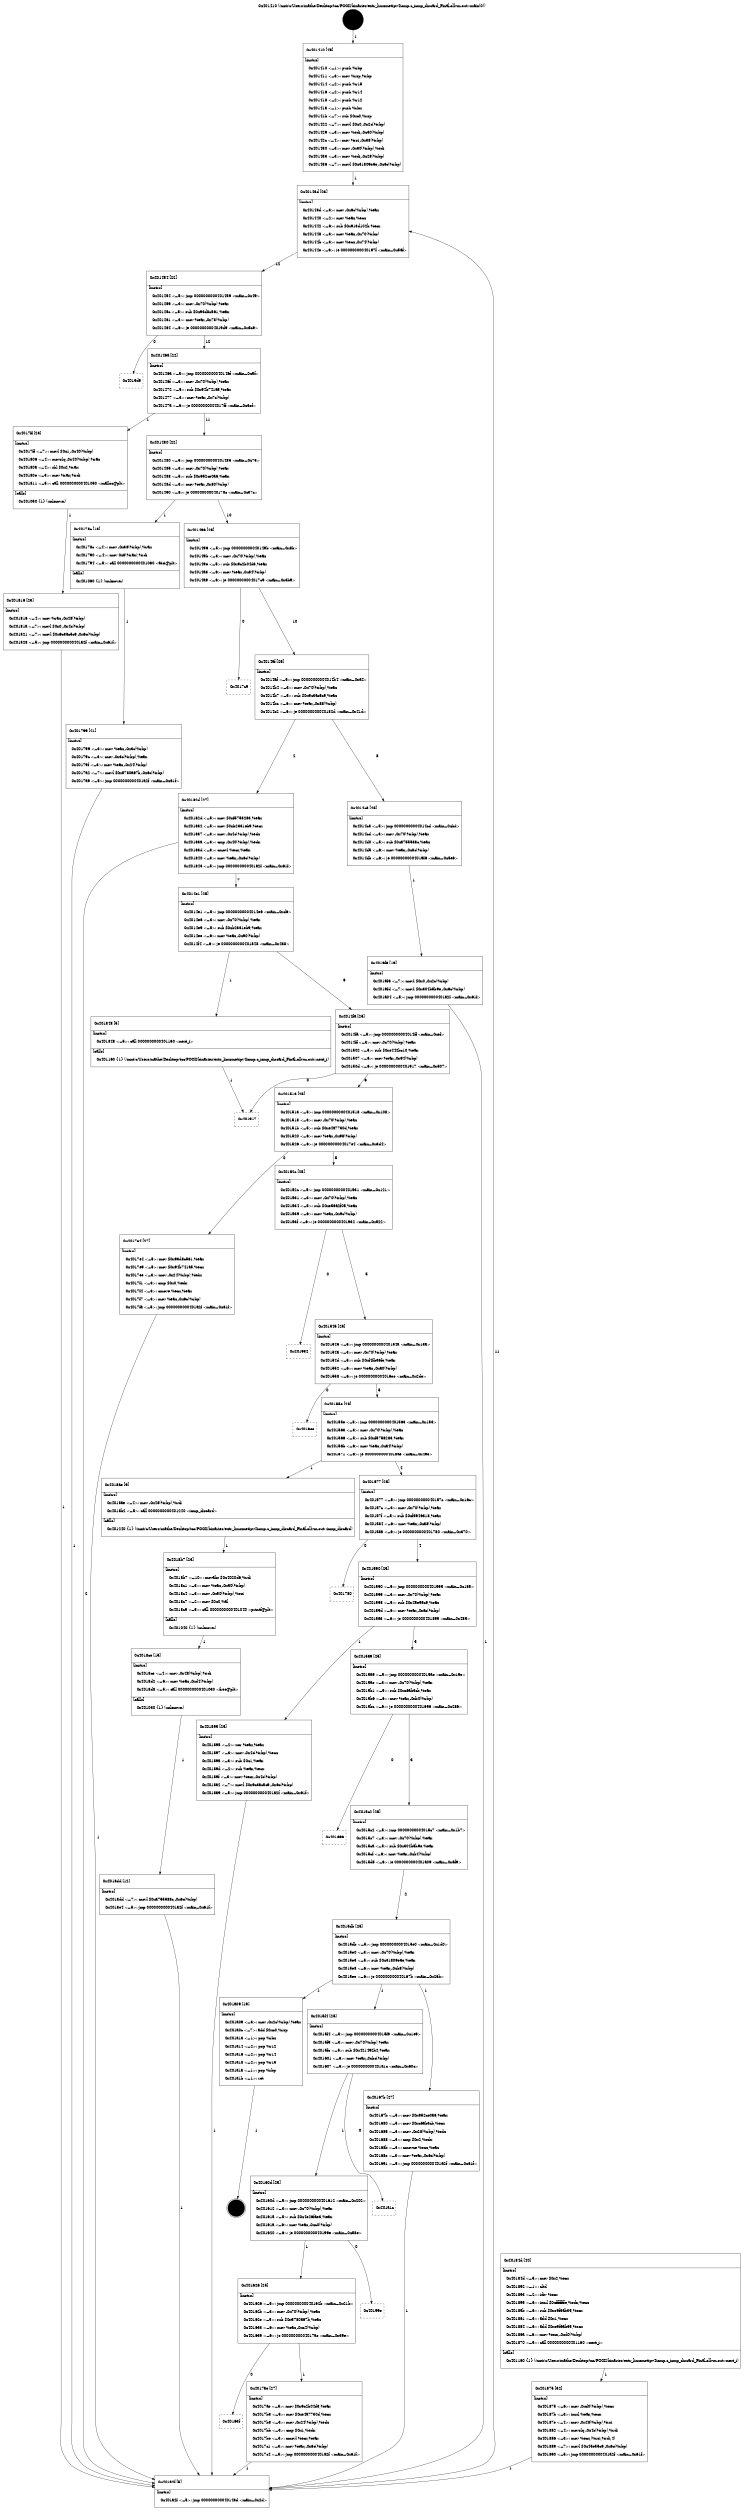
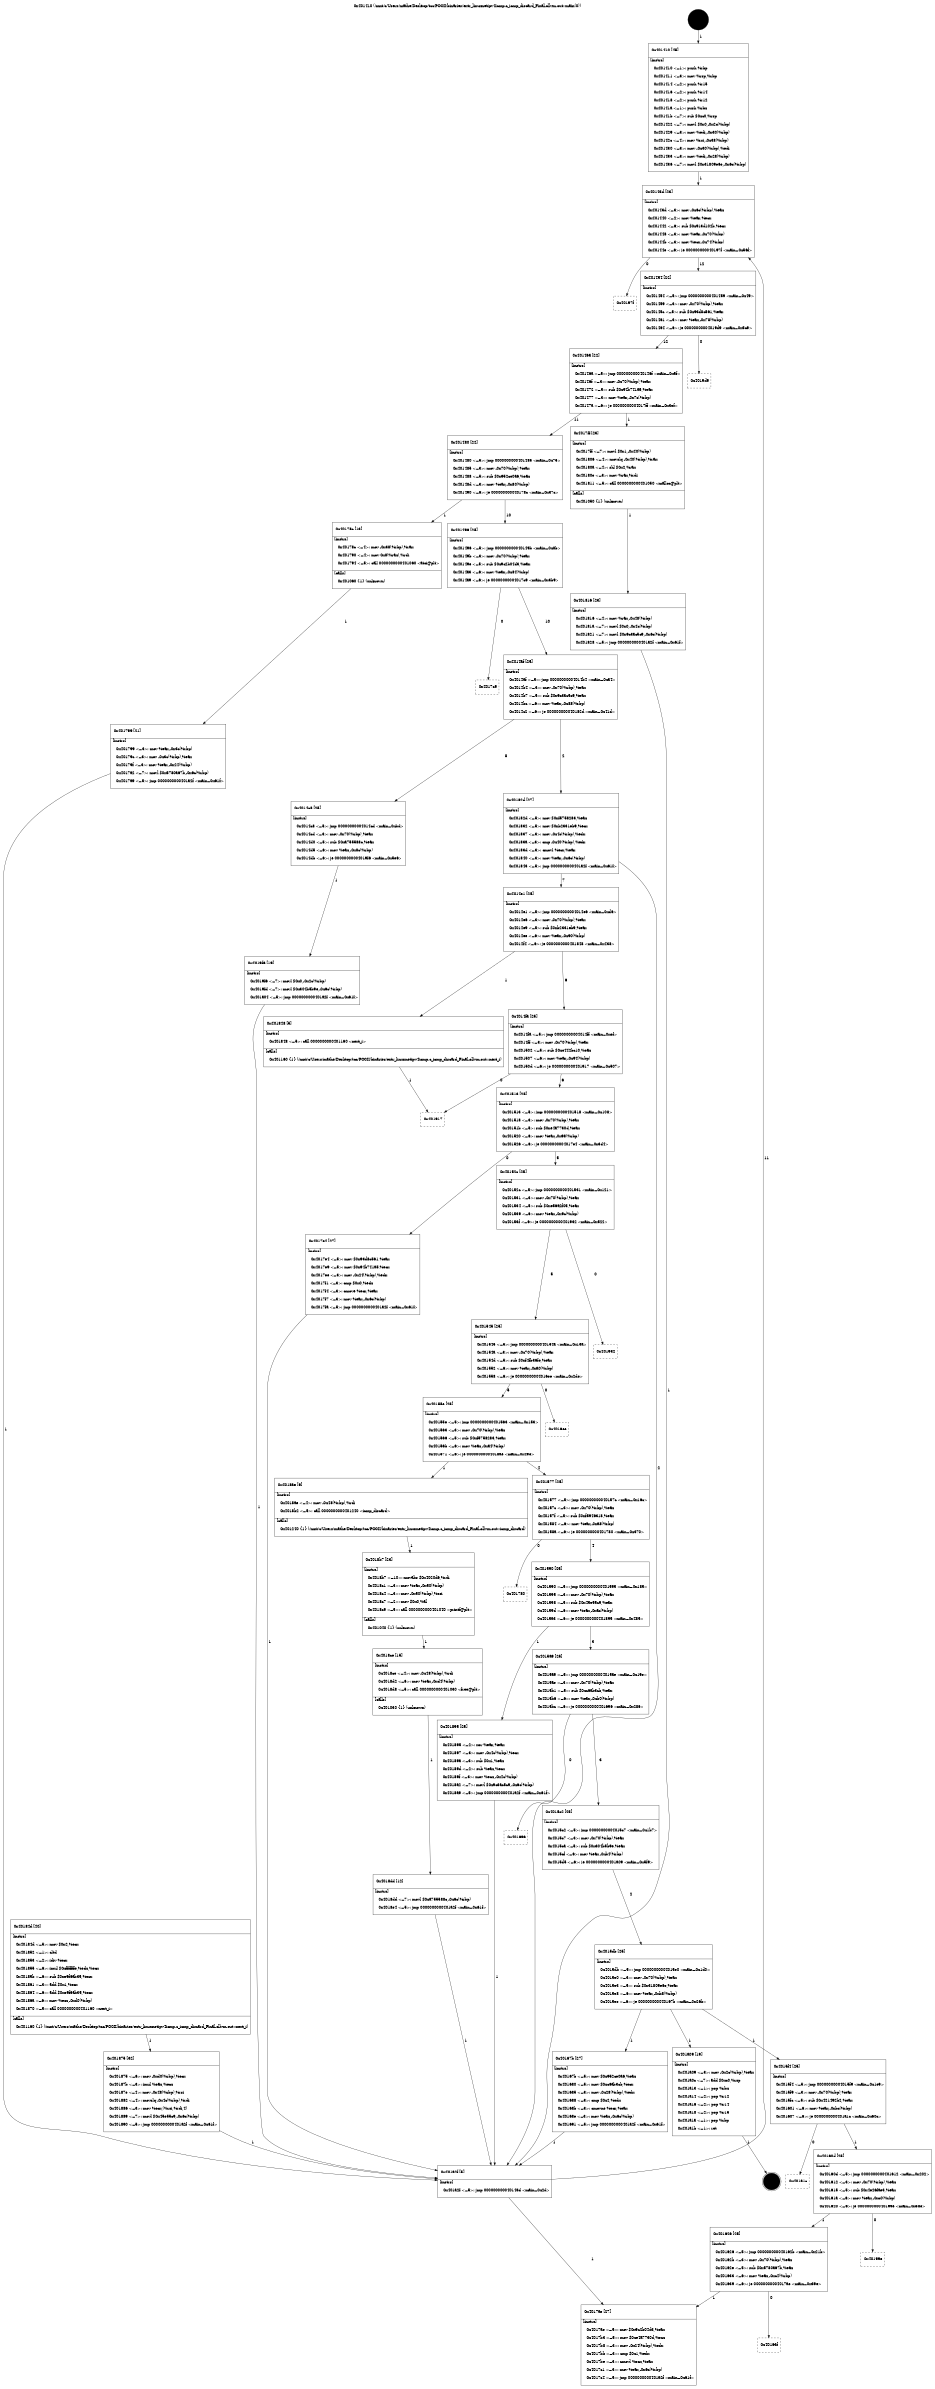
none -> (625, 303)
(243, 2468) -> (555, 2250)
